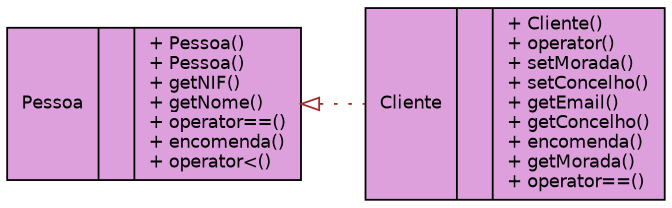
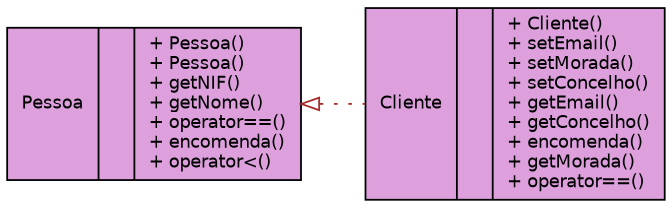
(562, 44) -> (563, 44)
